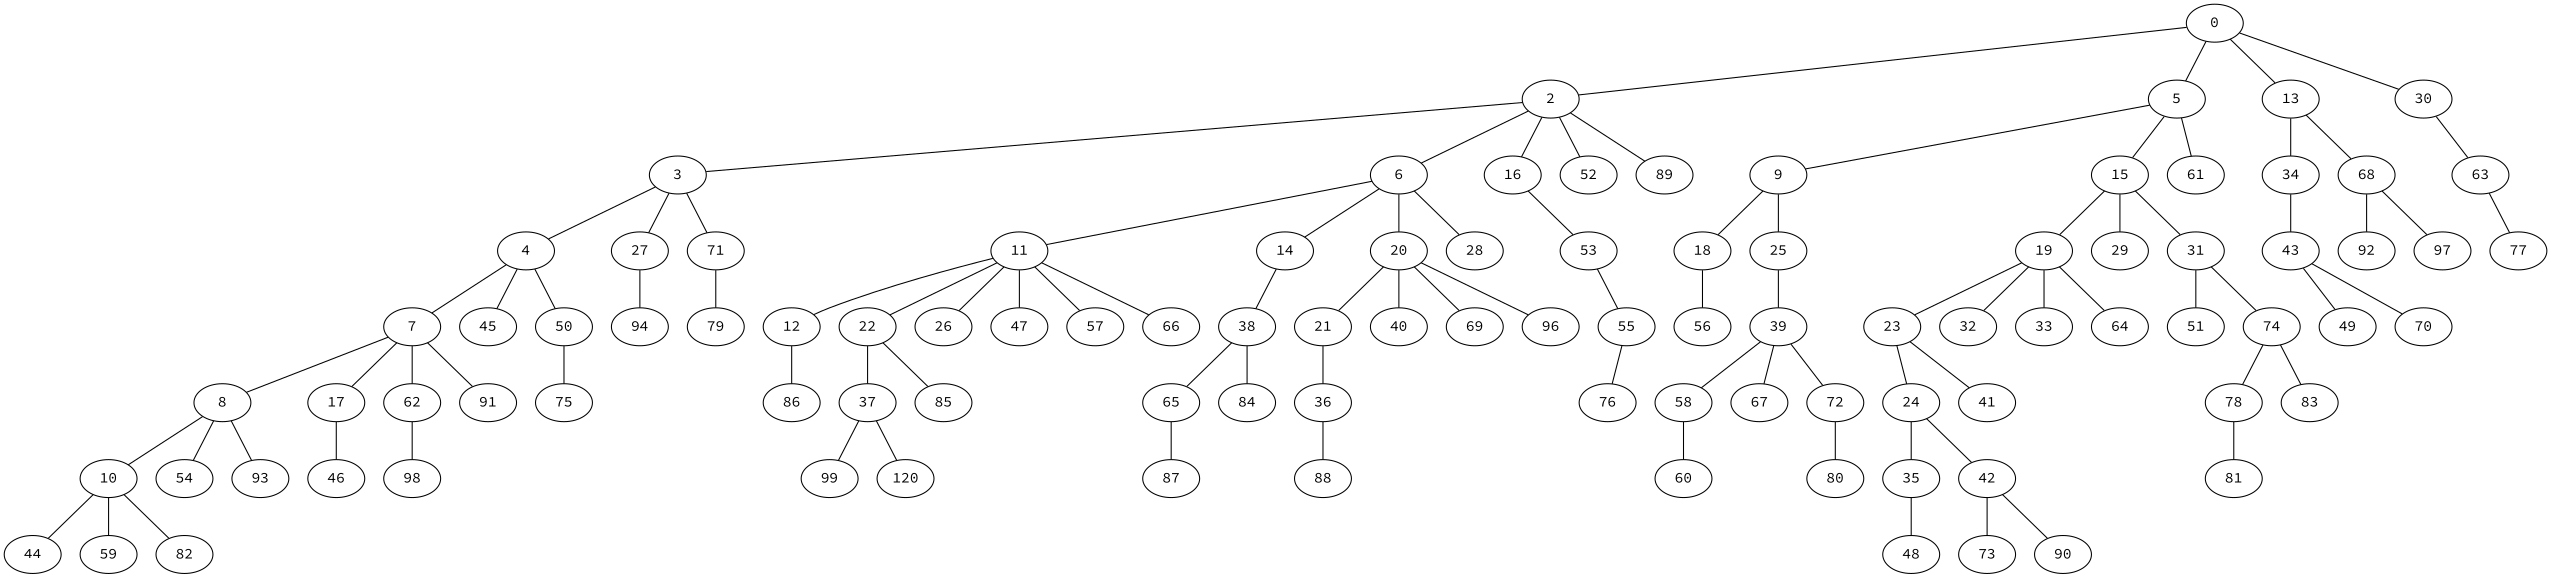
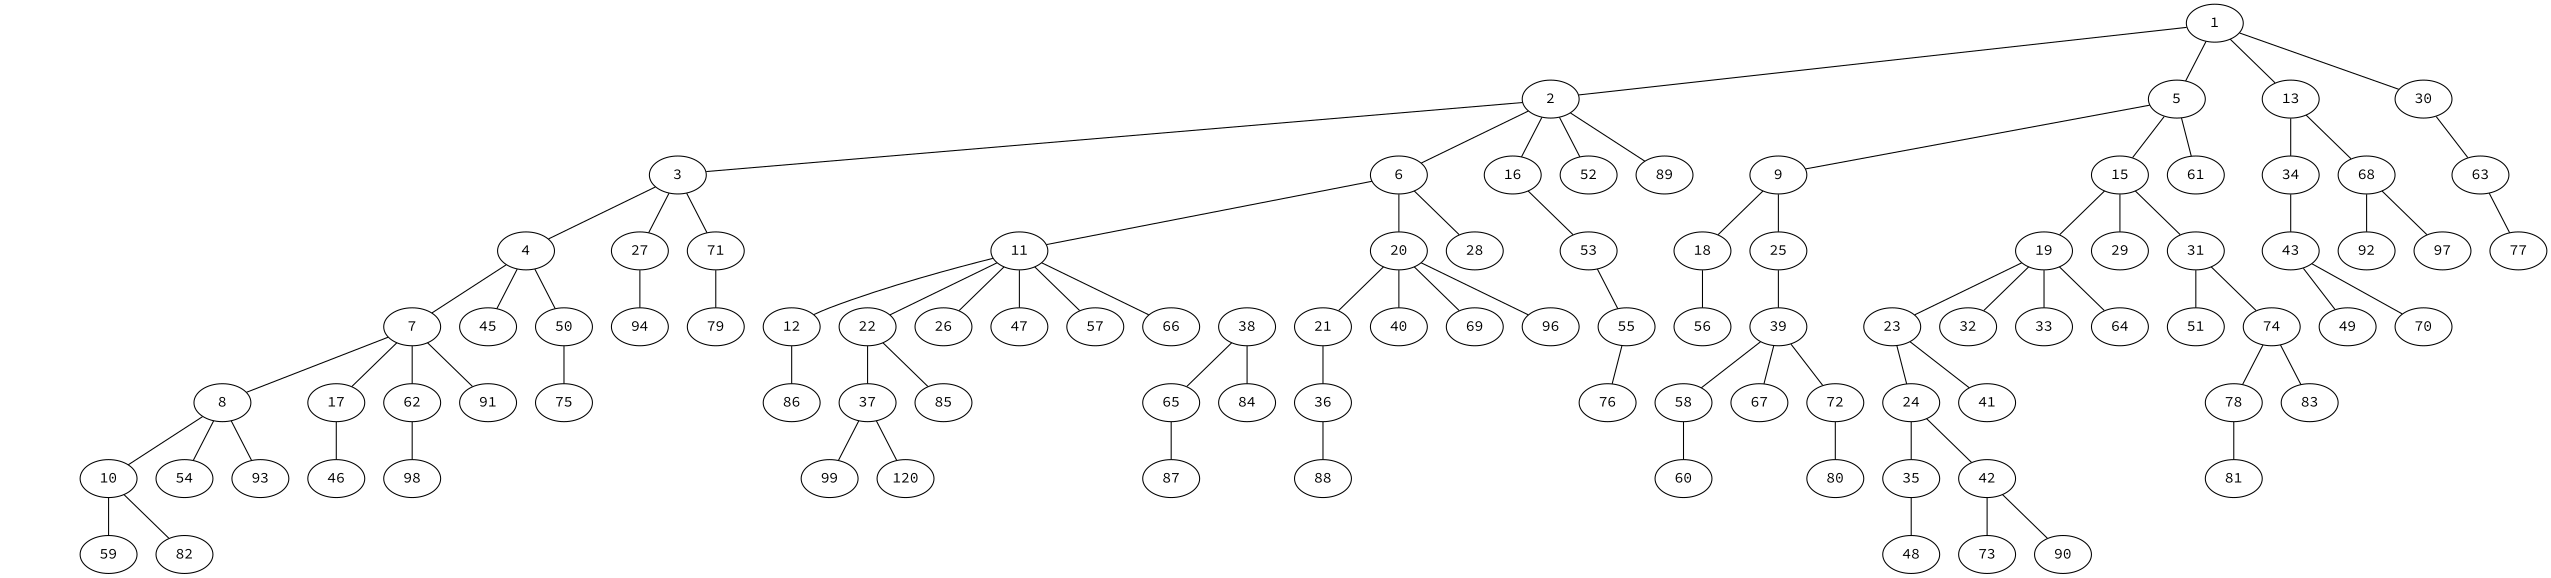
(2215, 23) -> (2215, 23)
(1285, 251) -> none
(33, 554) -> none
